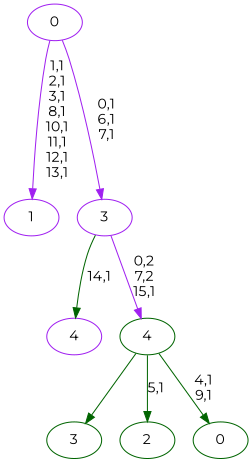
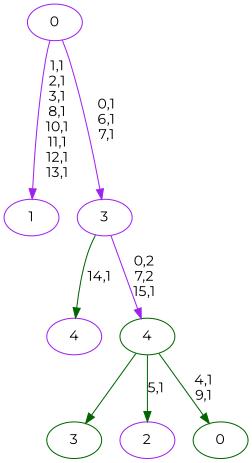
(147, 440) -> (147, 440)
